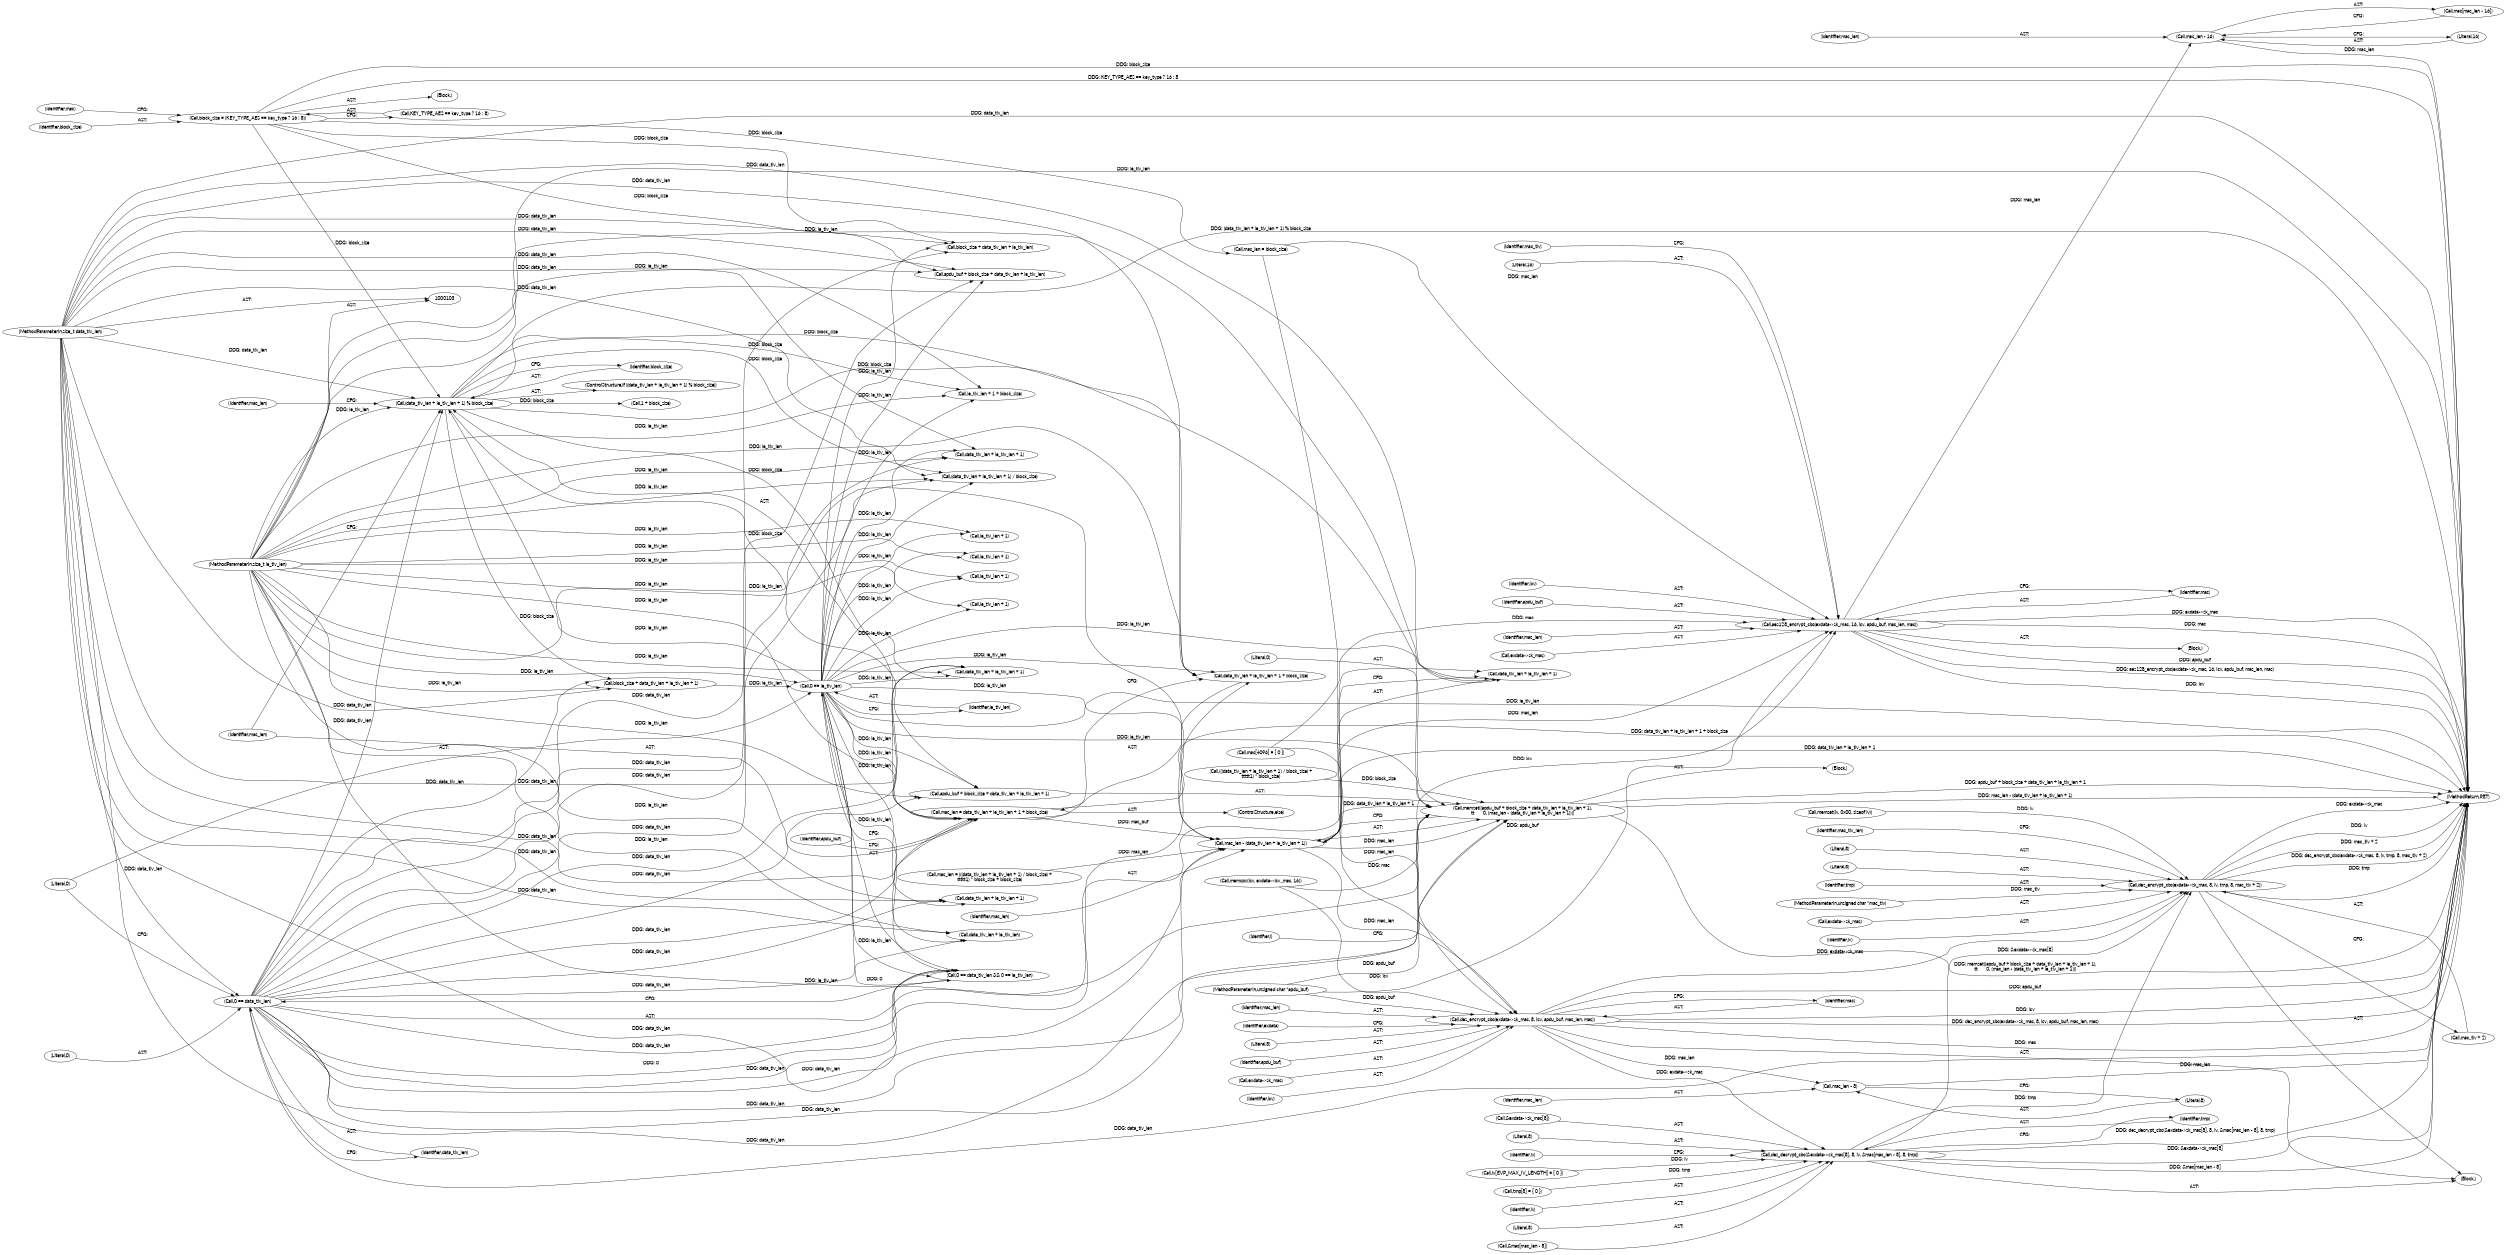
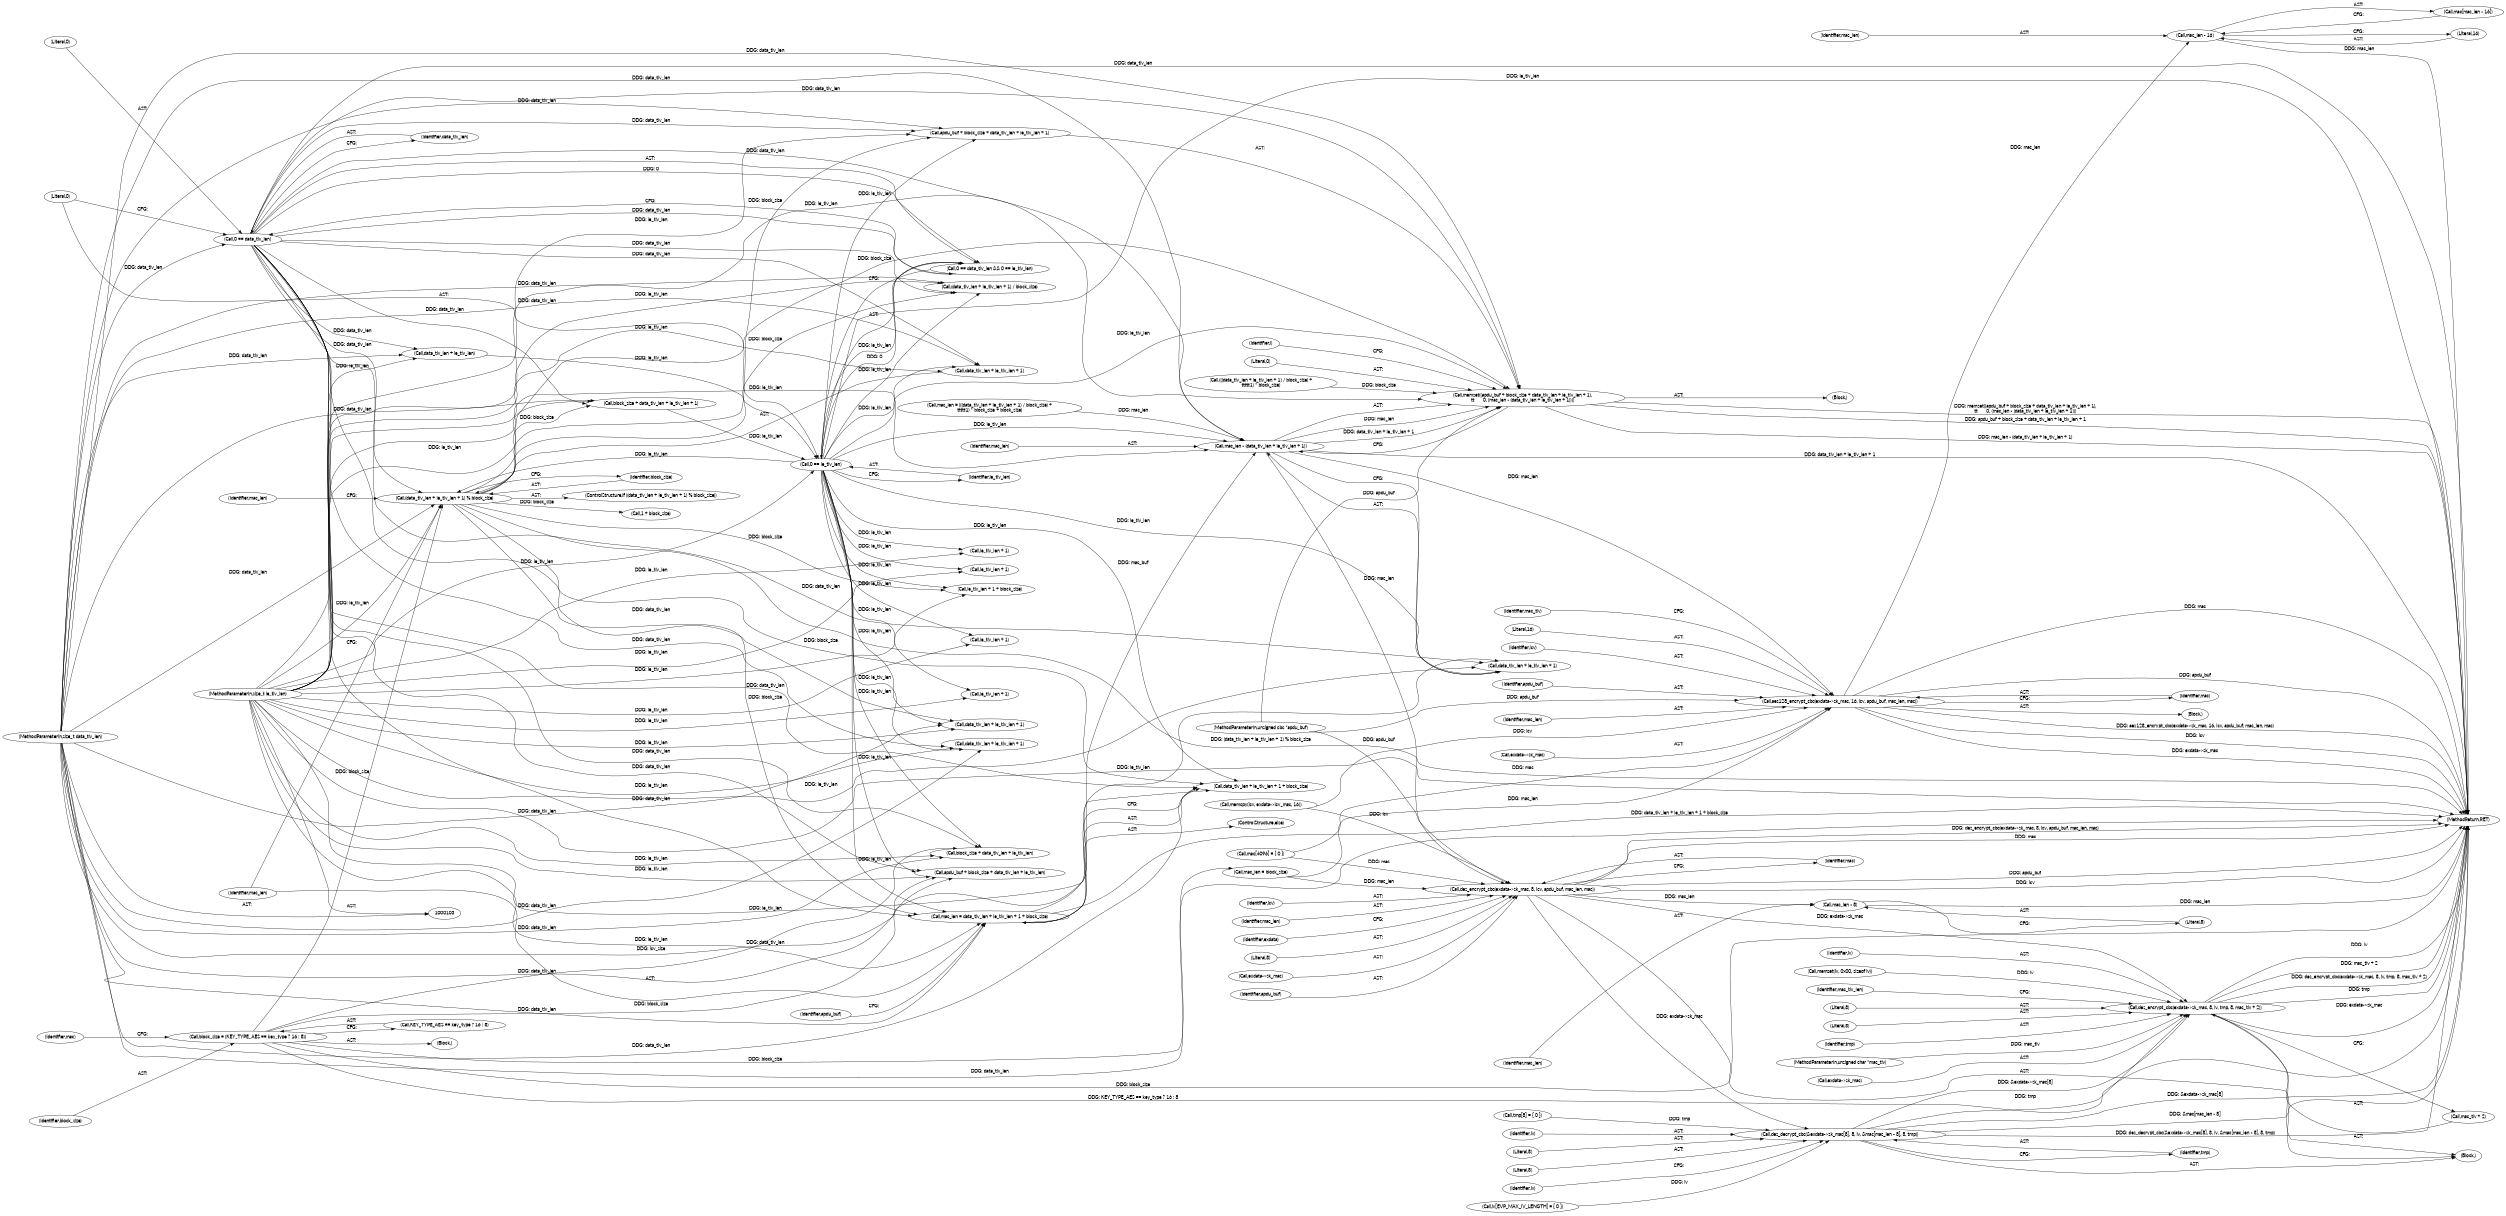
(651, 139) -> (651, 949)
(523, 258) -> (276, 144)
(890, 828) -> (664, 373)
none -> (548, 861)
(1261, 990) -> (1261, 728)
(1523, 1119) -> none
(1523, 1246) -> none
